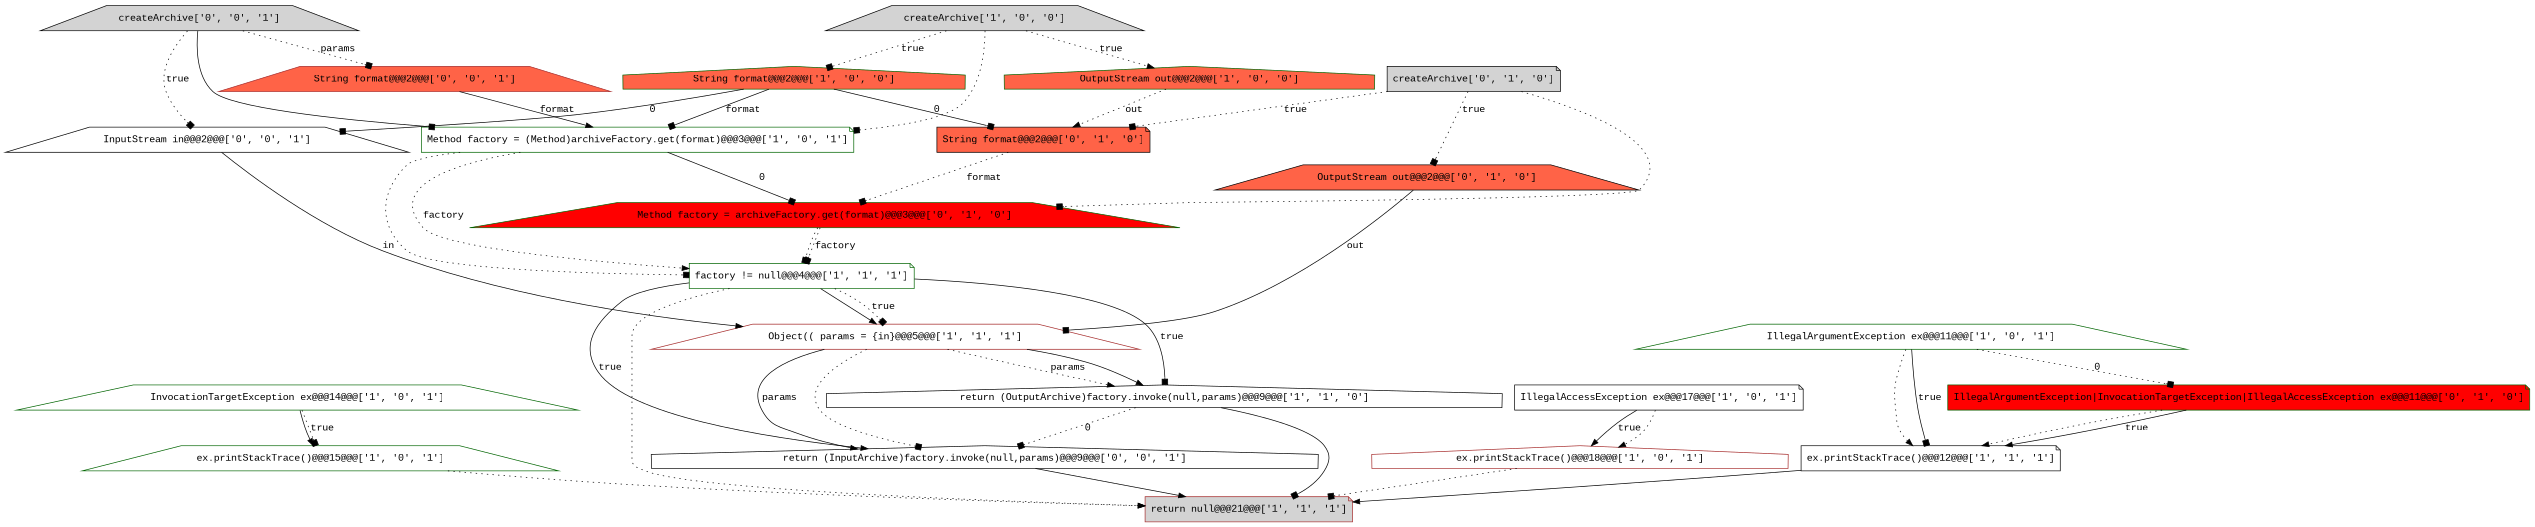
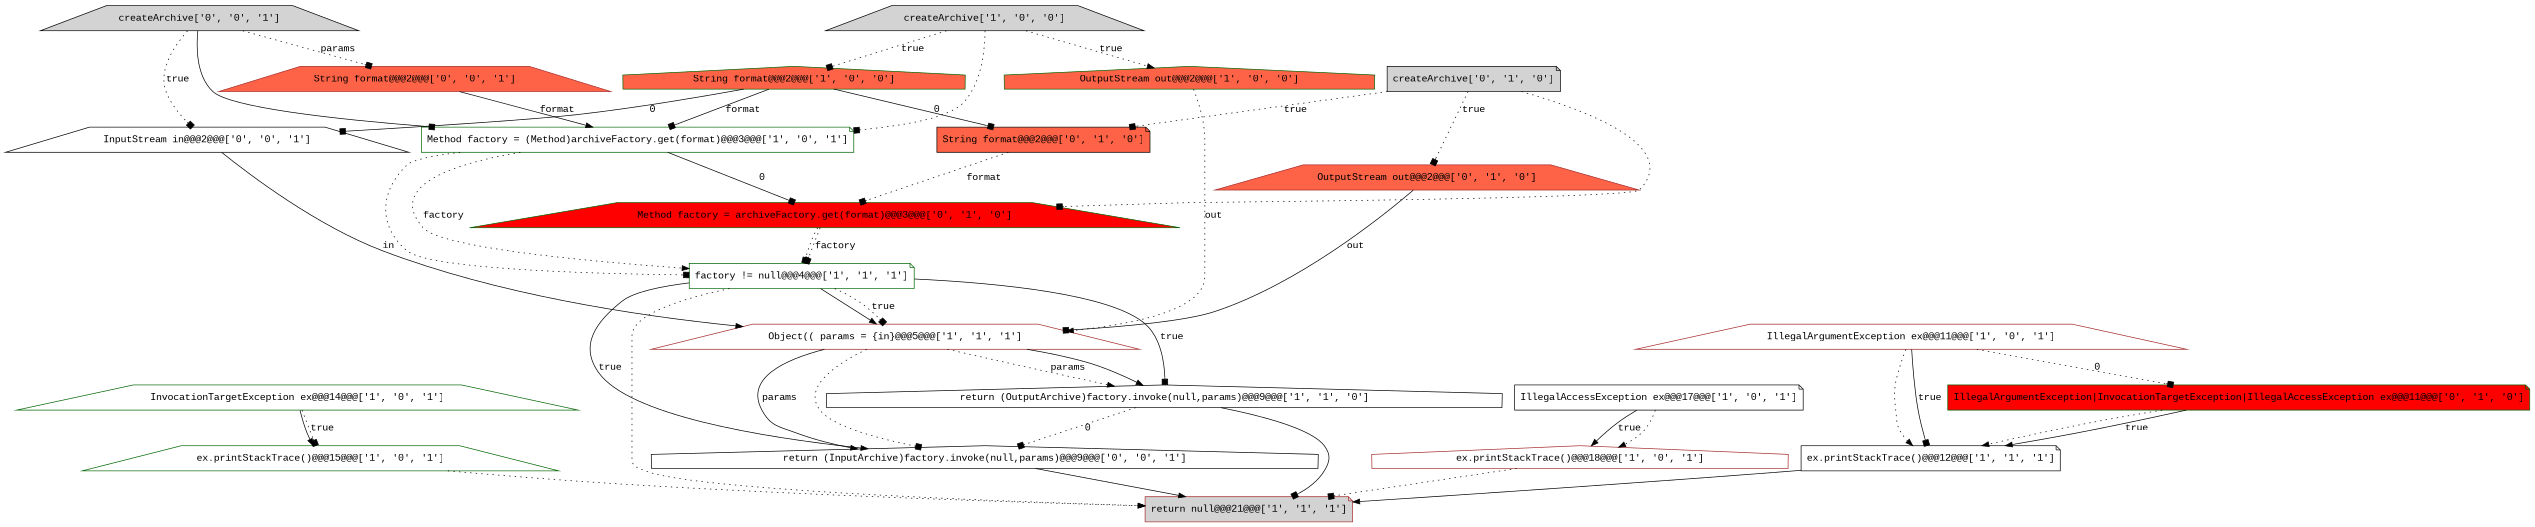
(1123, 107) -> (1205, 257)
(1427, 177) -> (1427, 177)
(1911, 337) -> (1911, 337)
